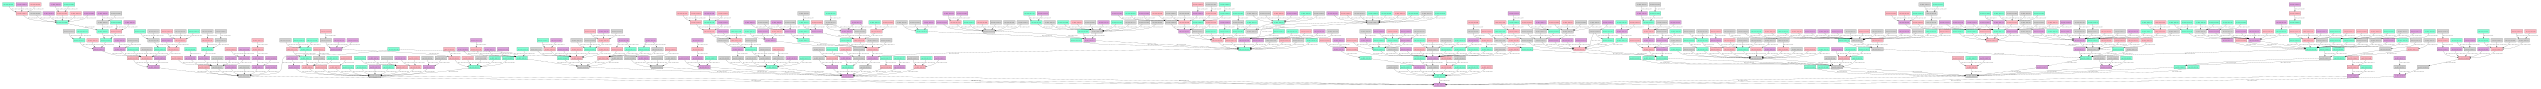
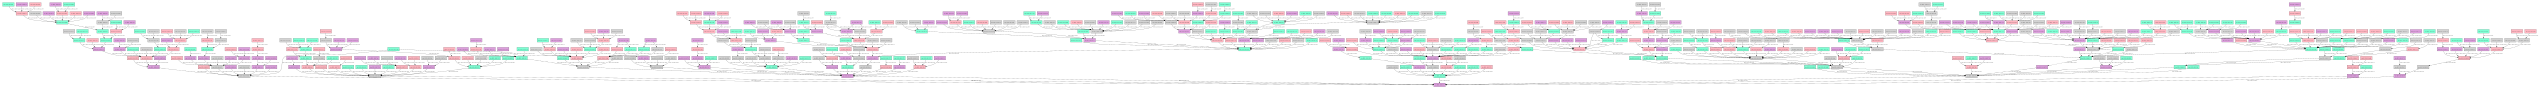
(1293, 27) -> (1238, 38)
(360, 58) -> (360, 58)
